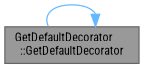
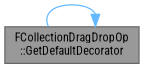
(72, 45) -> (72, 45)
